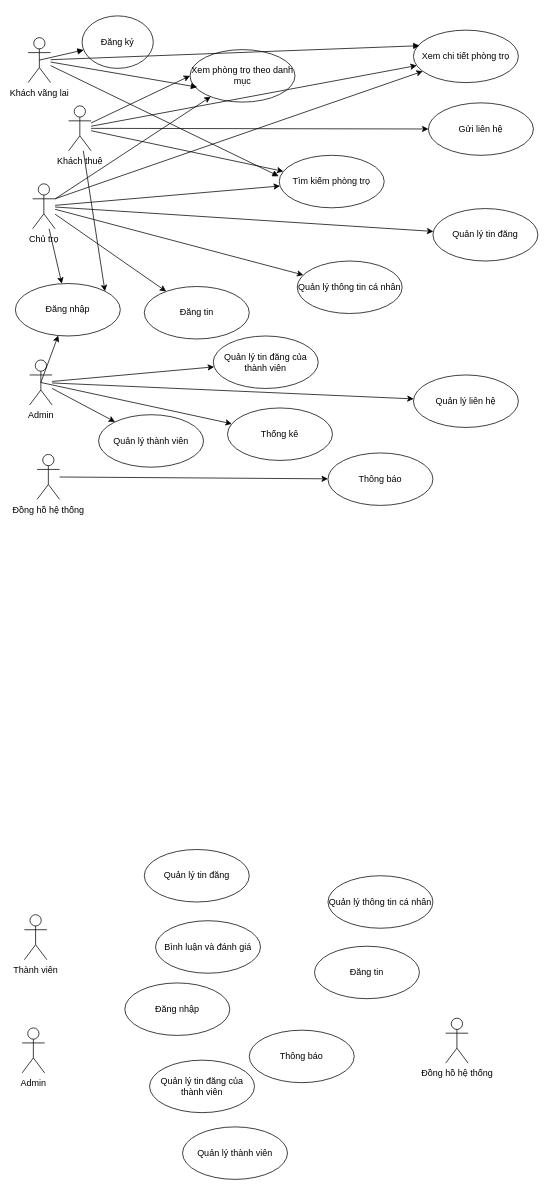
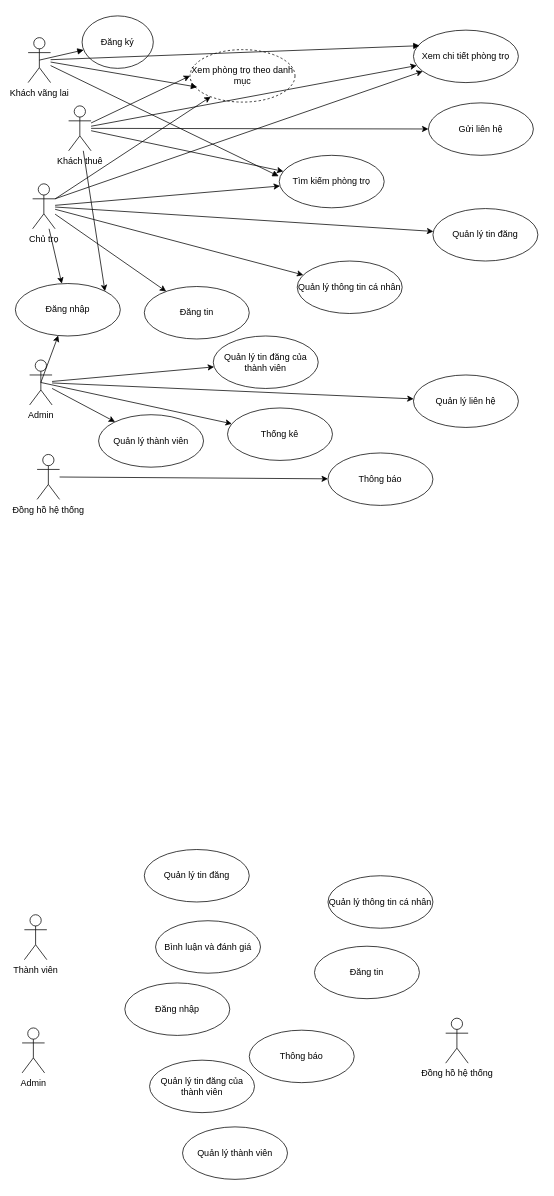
(243, 75) -> (243, 75)
